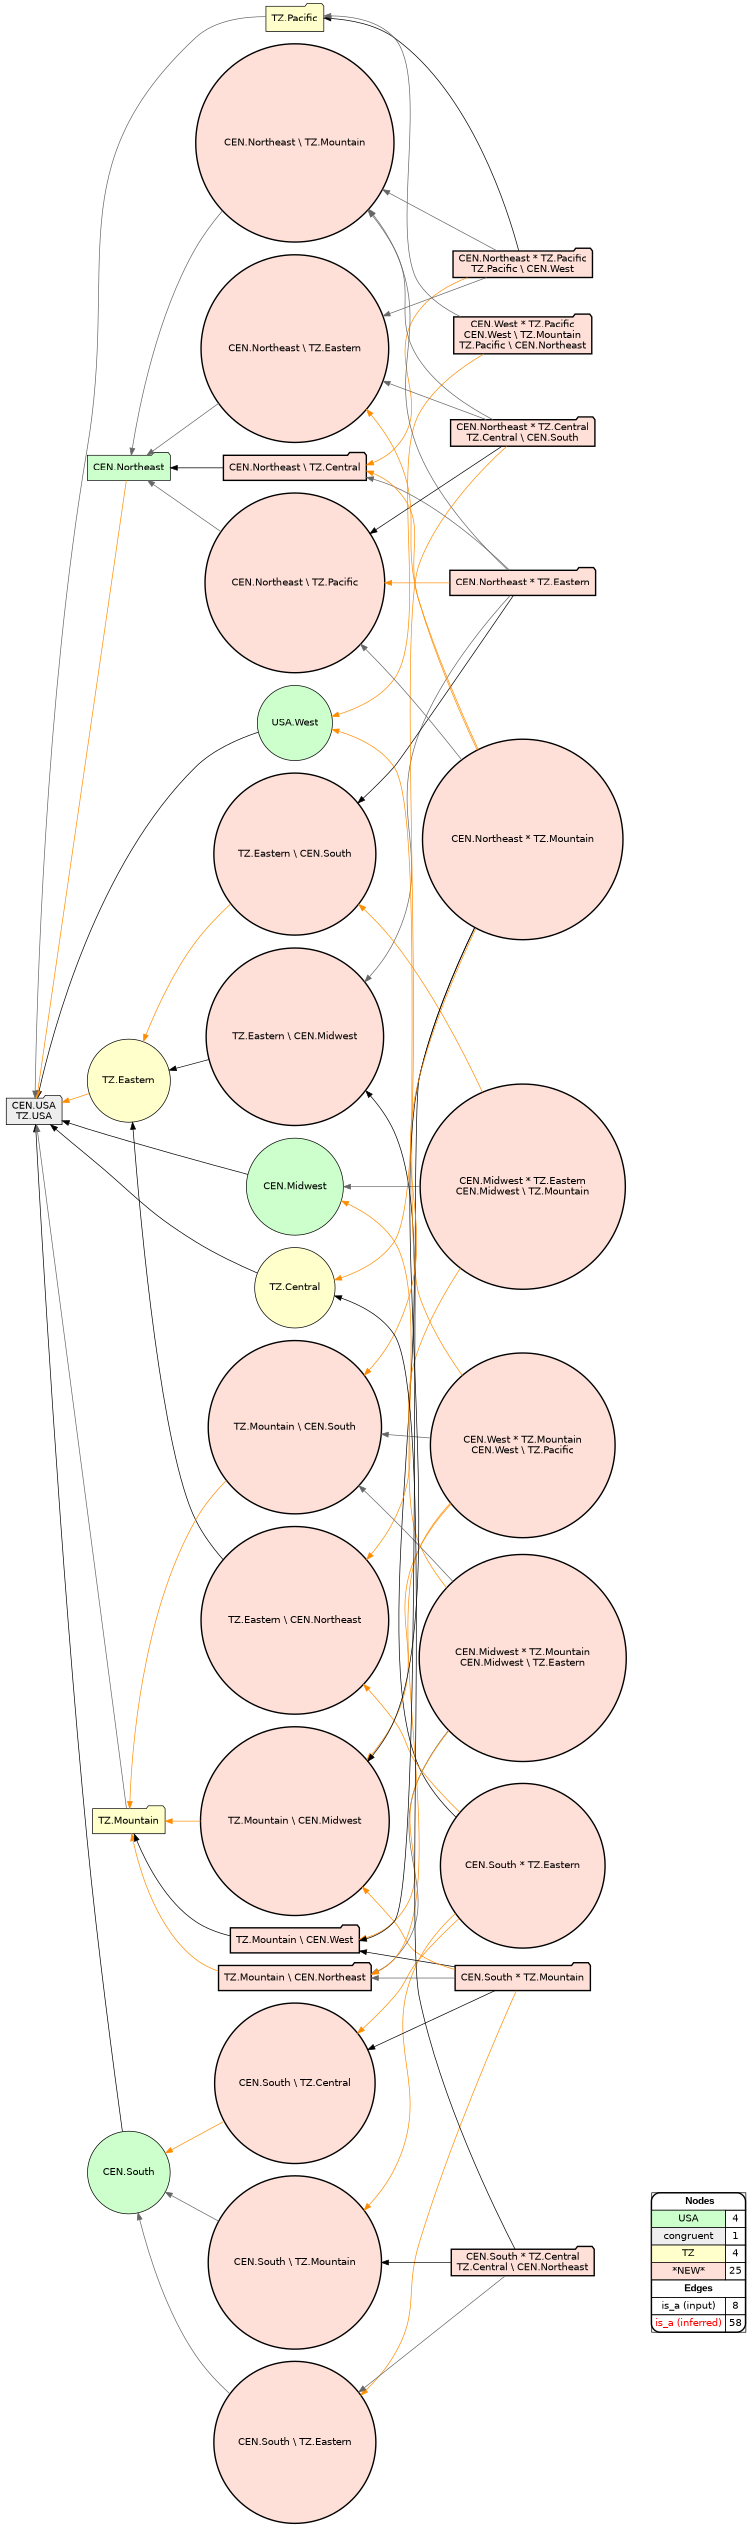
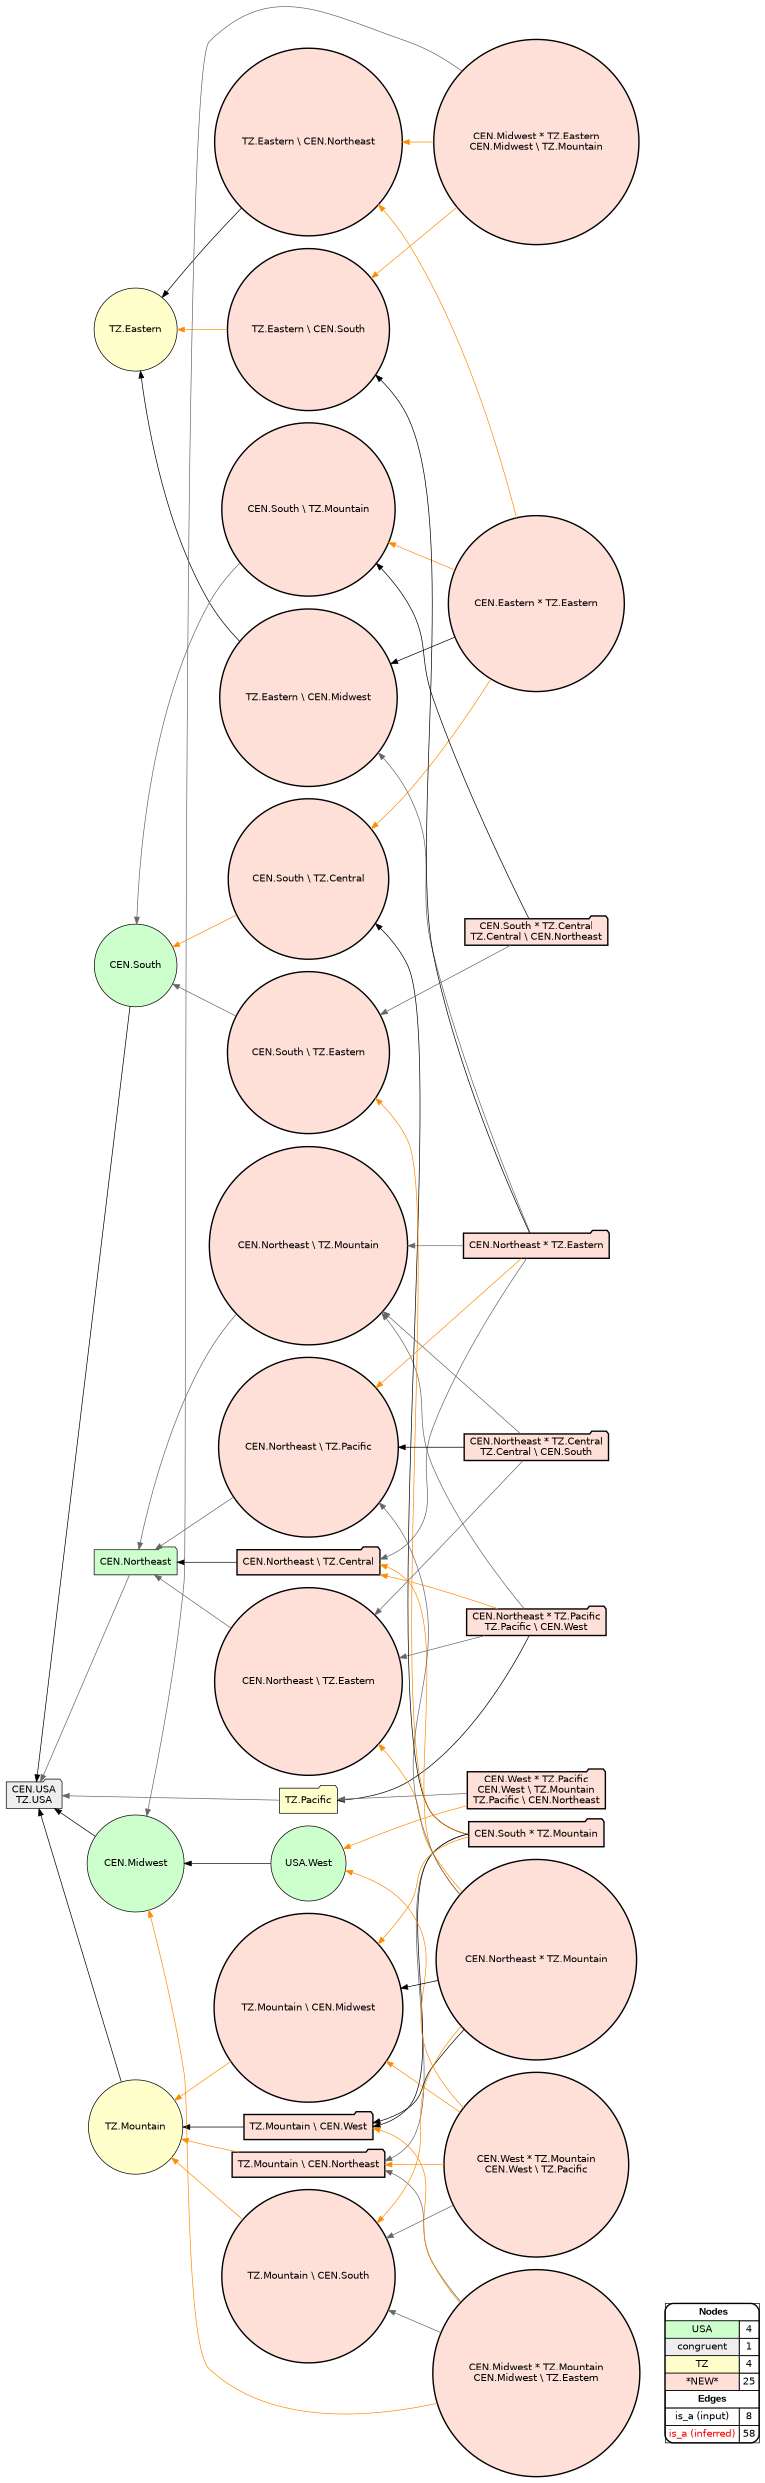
(82, 786) -> (86, 1675)
(112, 886) -> (231, 1863)
(79, 1097) -> none
(295, 1288) -> none
(82, 1470) -> (81, 1949)
(129, 1821) -> (136, 2127)
(523, 1866) -> (536, 604)
